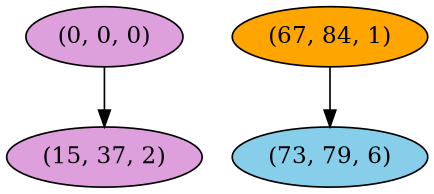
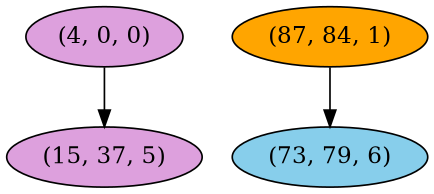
(104, 37) -> (104, 37)
(330, 37) -> (330, 37)
(104, 157) -> (104, 157)
